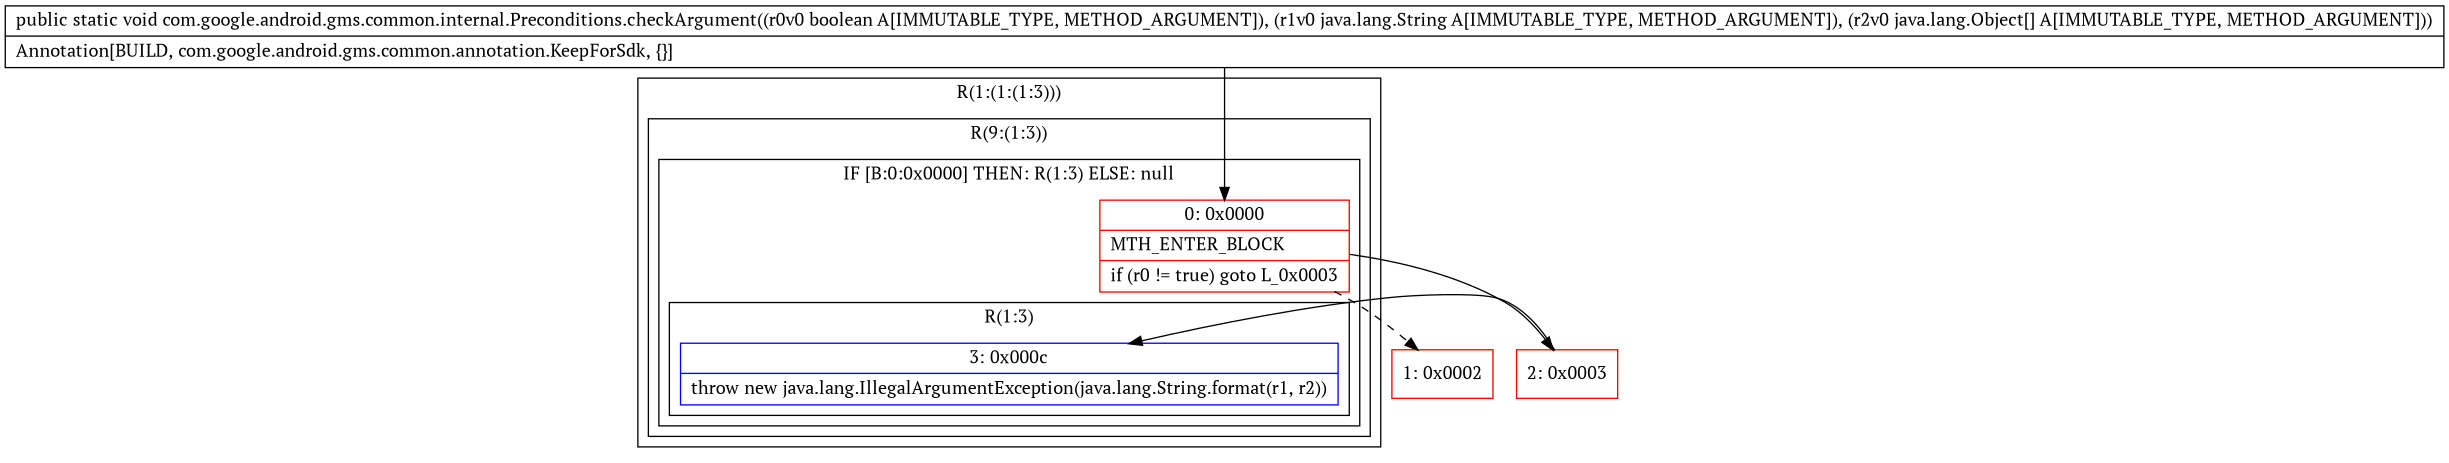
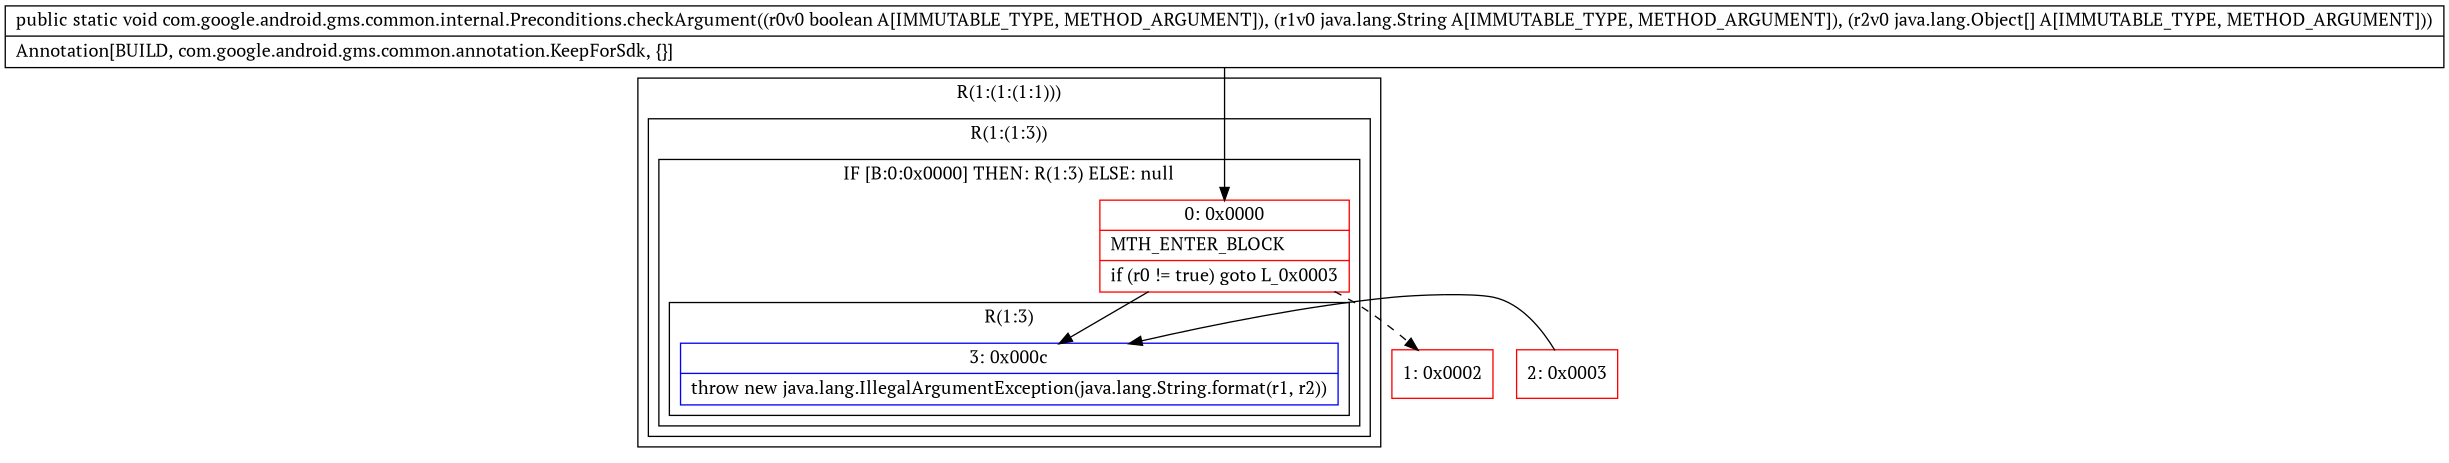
(1009, 93) -> (1009, 93)
(1009, 134) -> (1009, 134)
(1456, 280) -> (1110, 314)
